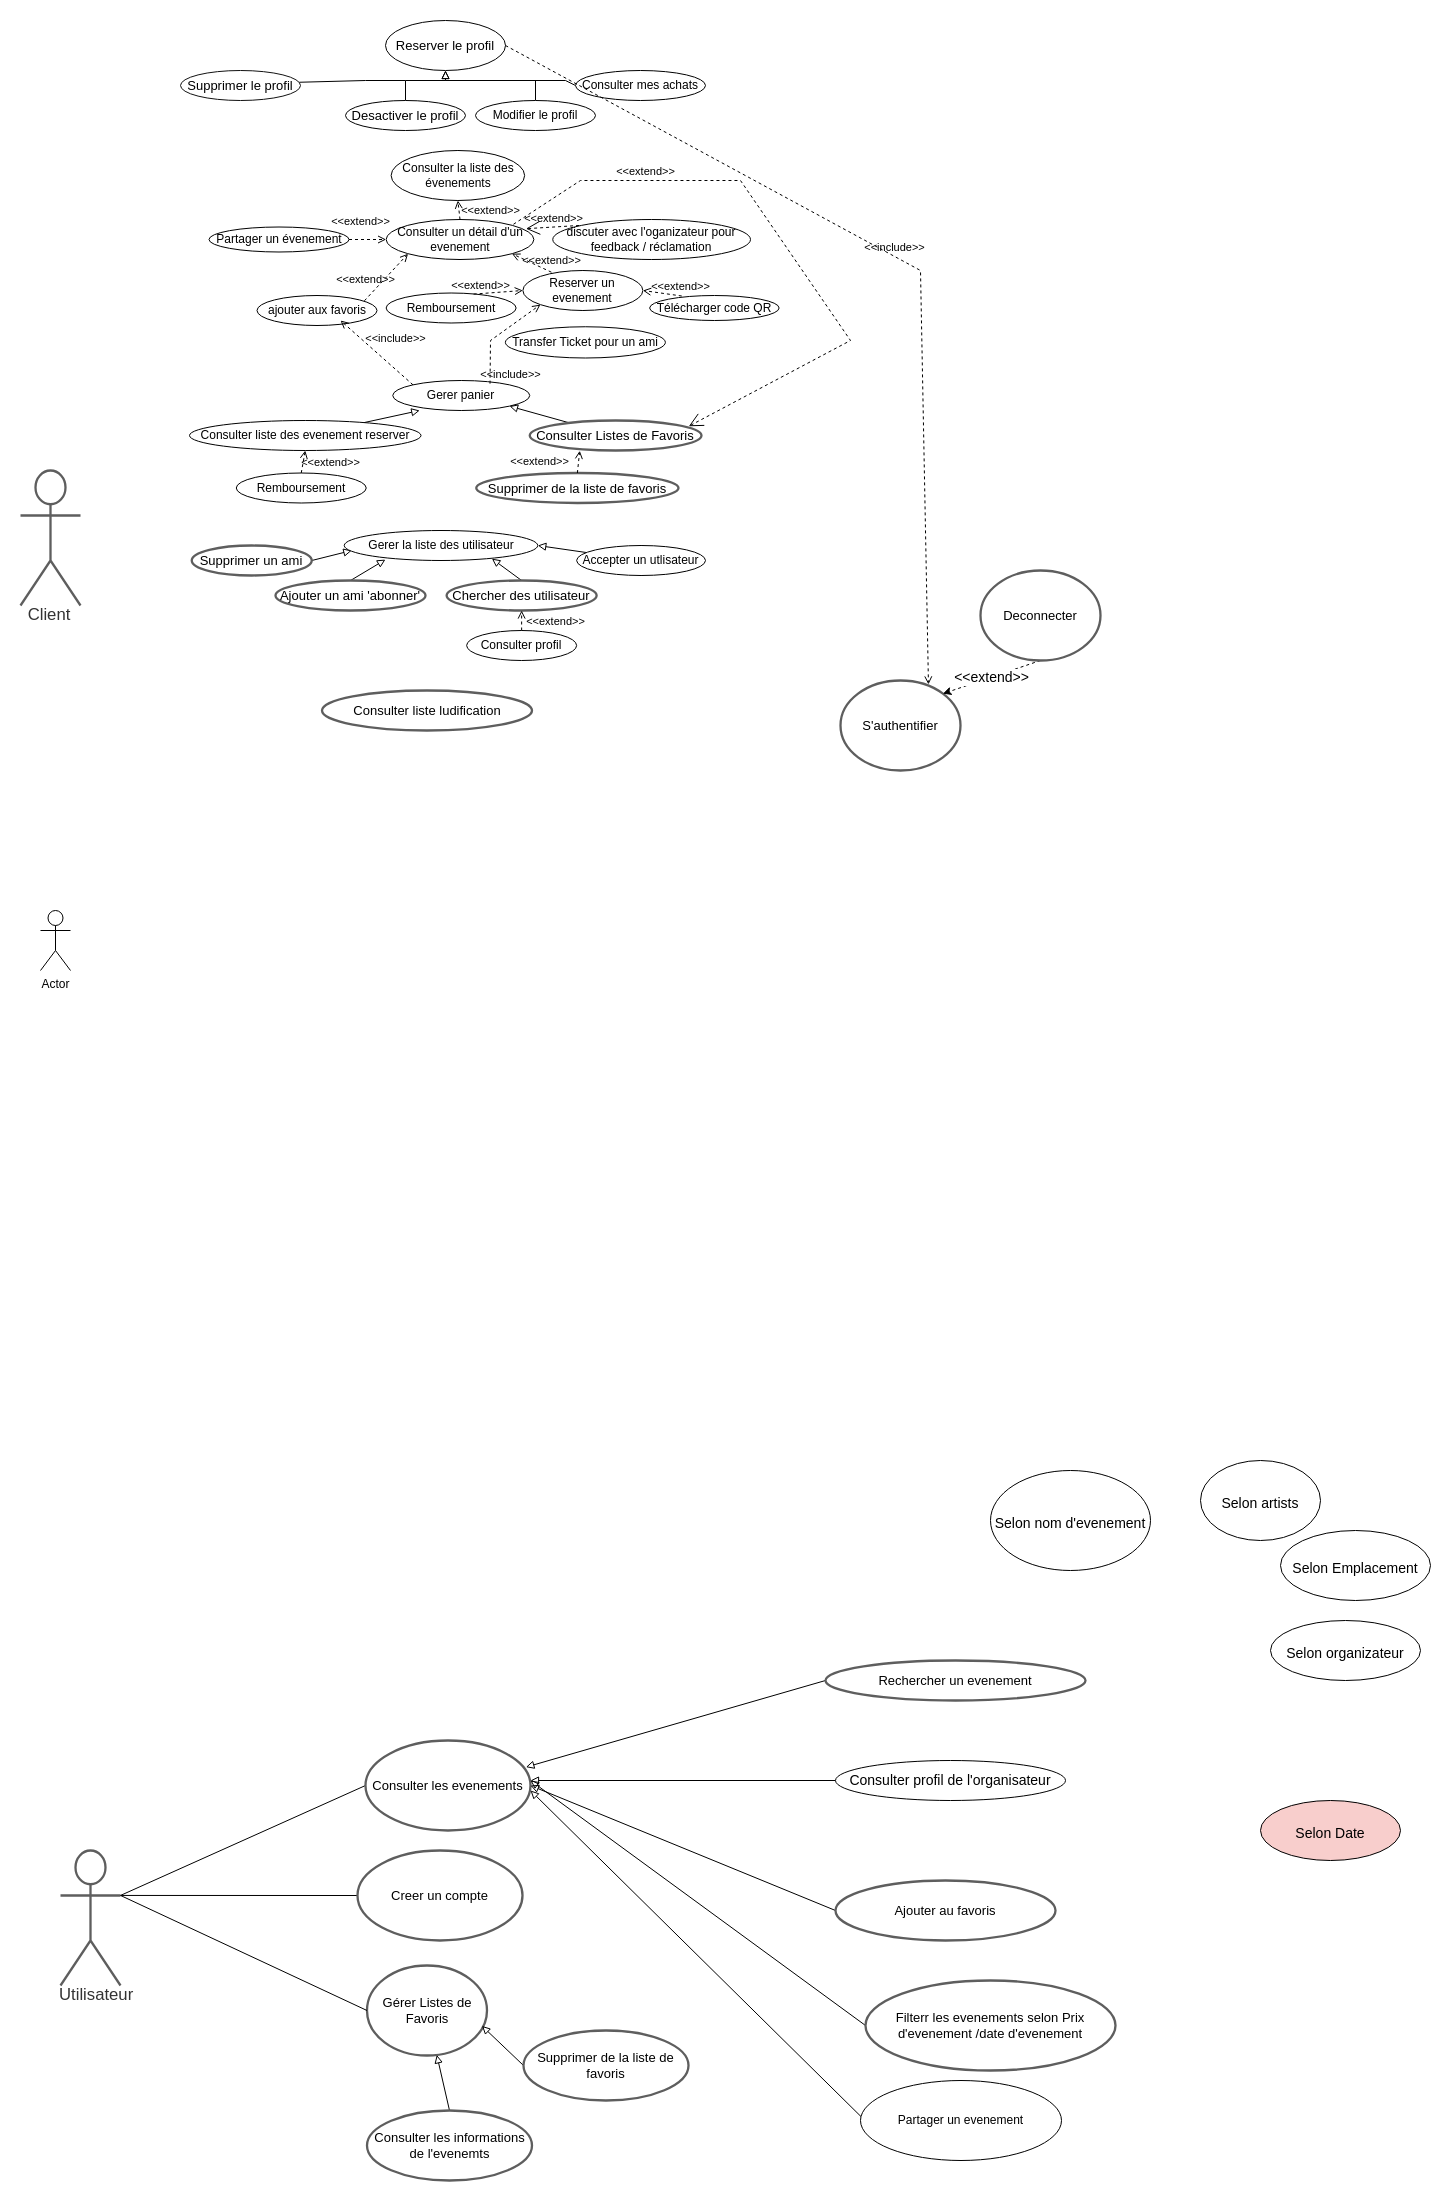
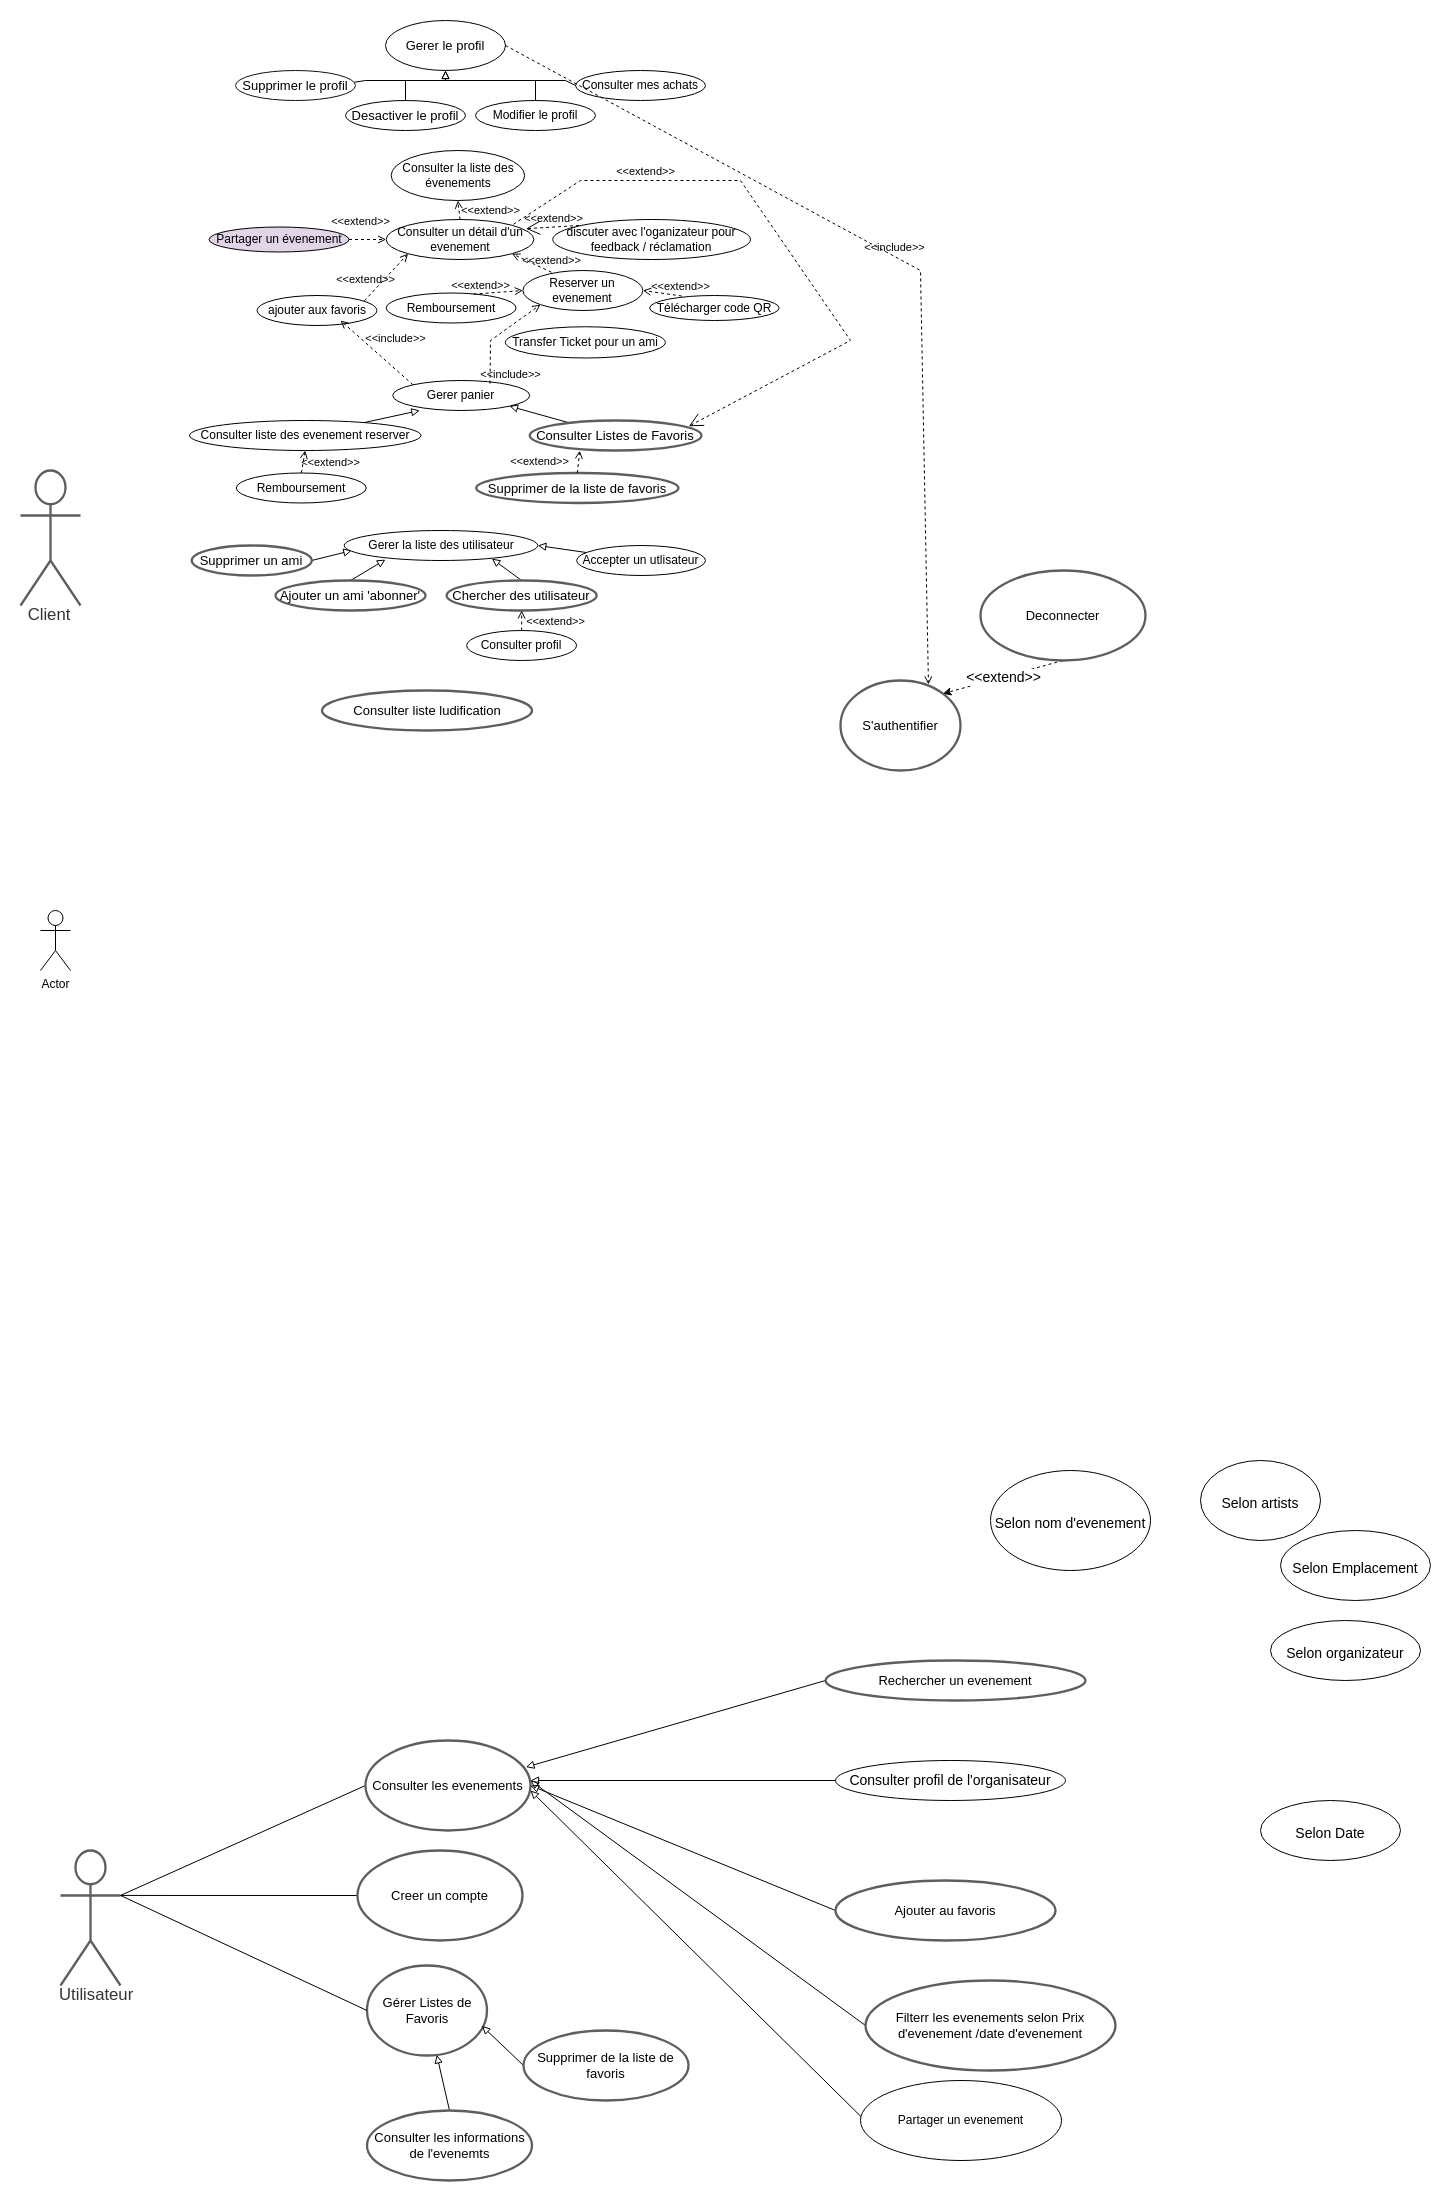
(446, 46) -> (446, 46)
(241, 86) -> (296, 86)
(279, 240) -> (279, 240)
(1041, 616) -> (1063, 616)
(1331, 1831) -> (1331, 1831)
